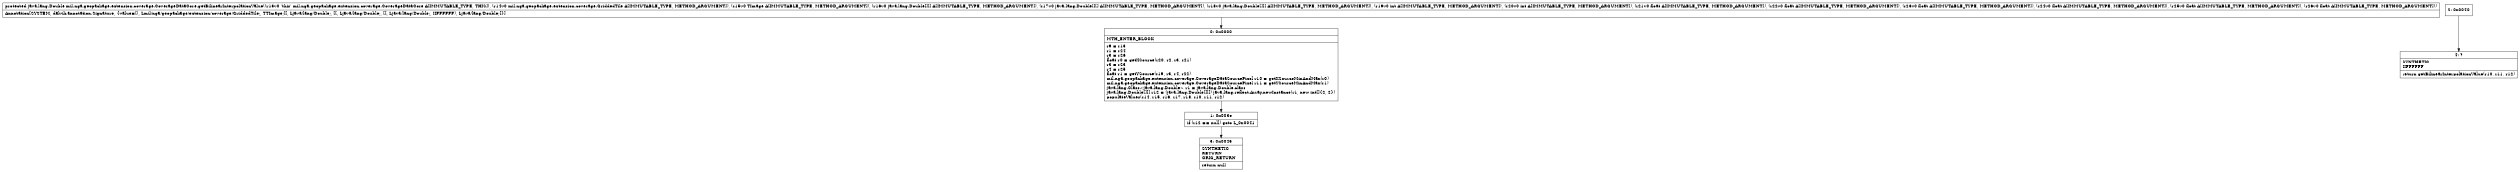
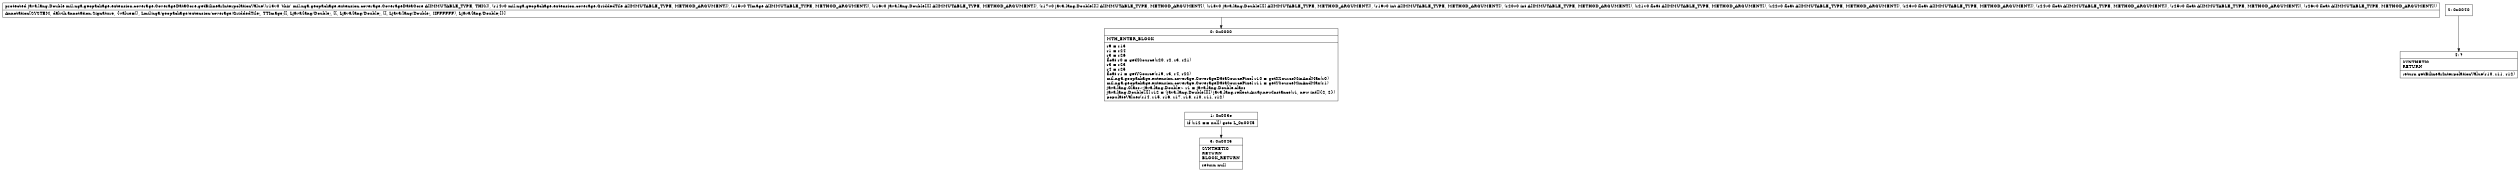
(2413, 67) -> (2413, 67)
(1221, 105) -> none
(1221, 123) -> (1221, 123)
(1219, 158) -> (1221, 158)
